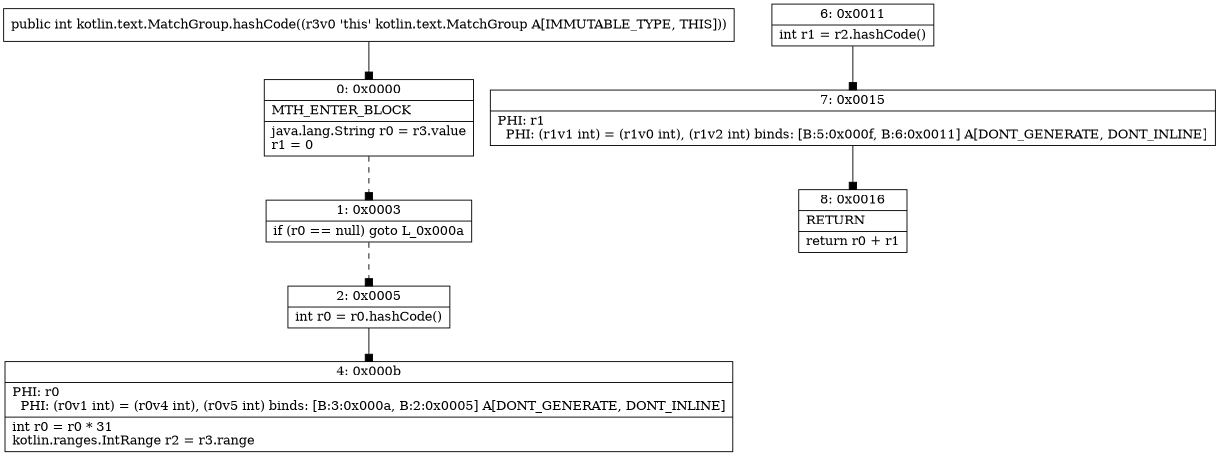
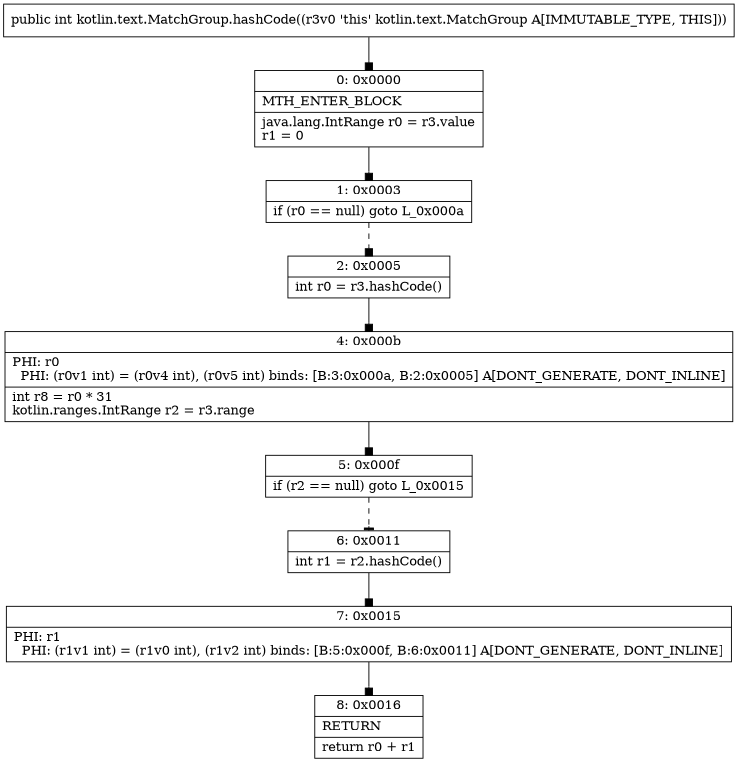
(369, 131) -> (369, 122)
(369, 173) -> (369, 159)
(369, 317) -> (369, 287)
(63, 427) -> (63, 397)
none -> (369, 476)
